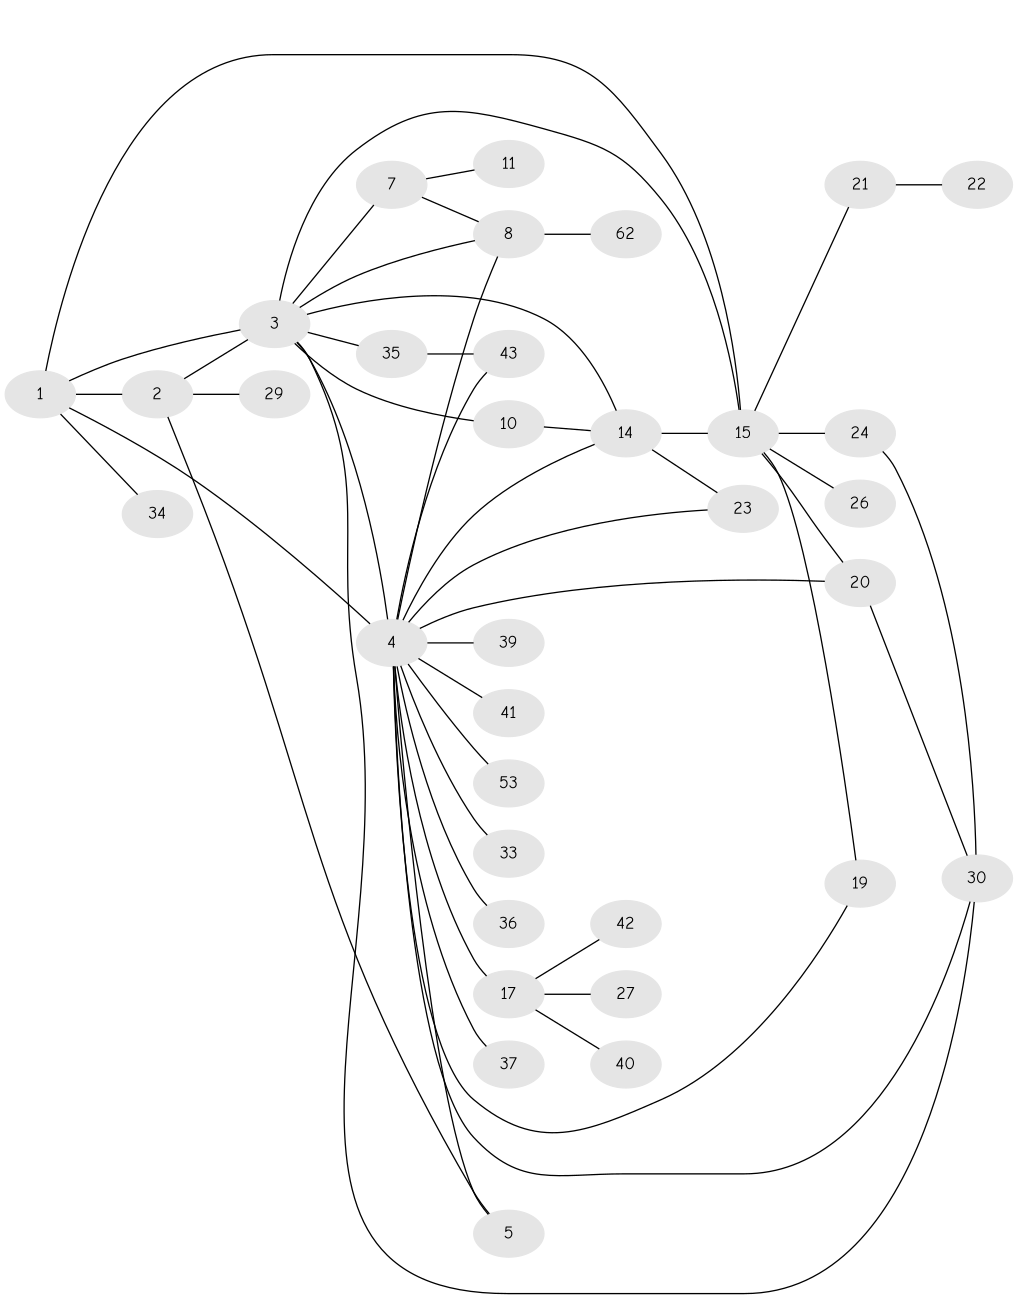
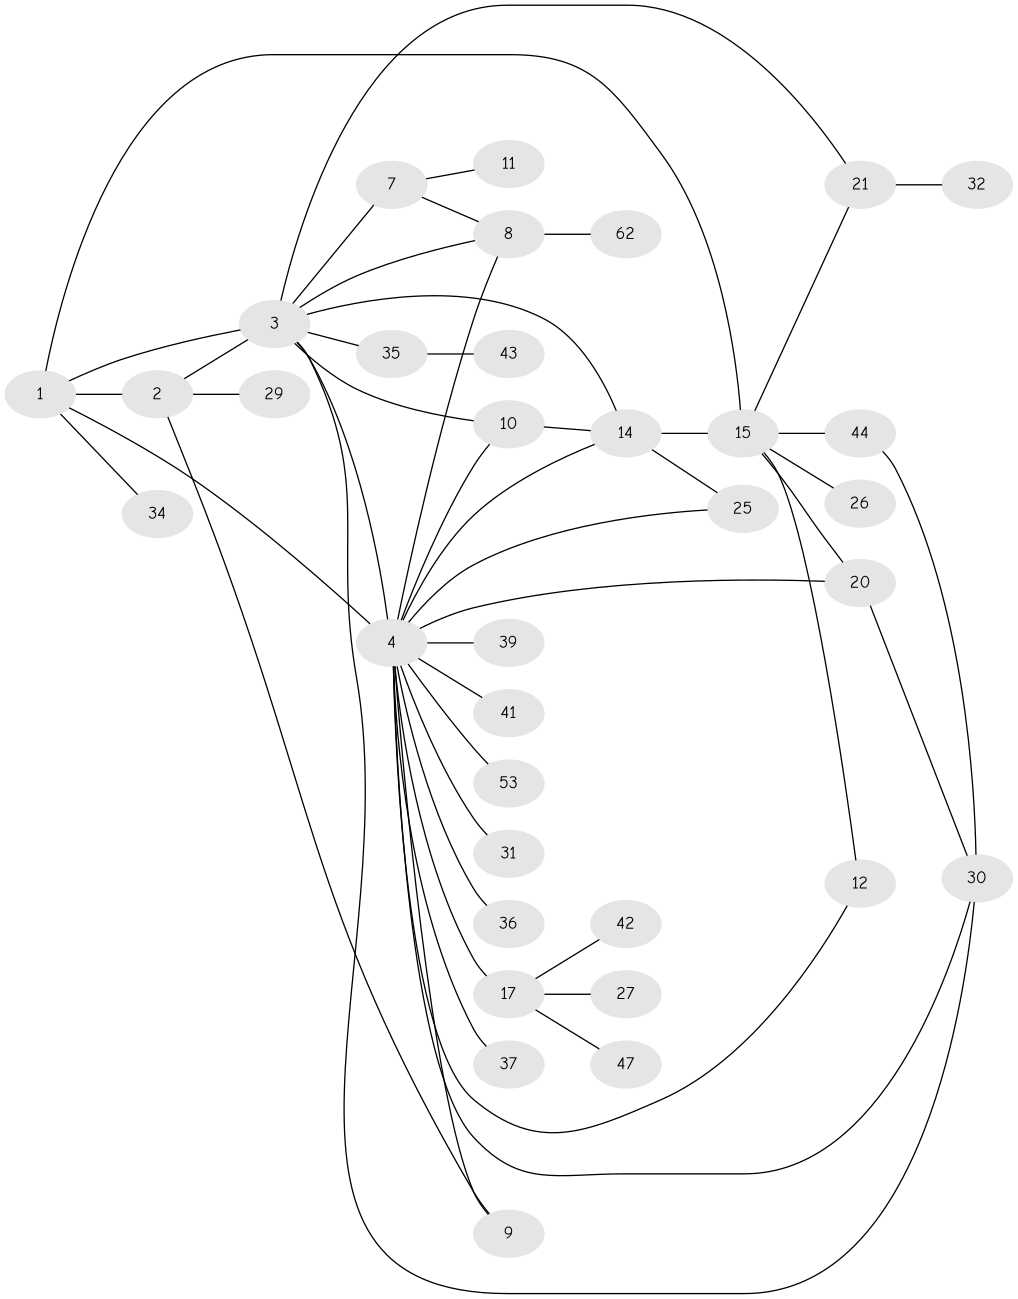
(542, 128) -> (508, 5)
(977, 185) -> (977, 185)
(860, 433) -> (860, 433)
(448, 441) -> (440, 529)
(743, 509) -> (743, 509)
(509, 854) -> (509, 854)
(860, 884) -> (860, 884)
(626, 1065) -> (626, 1065)
(509, 1234) -> (509, 1234)
